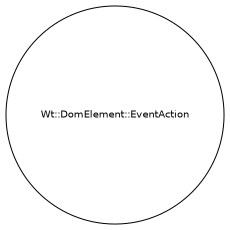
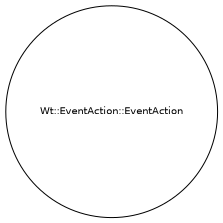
(115, 115) -> (112, 112)
